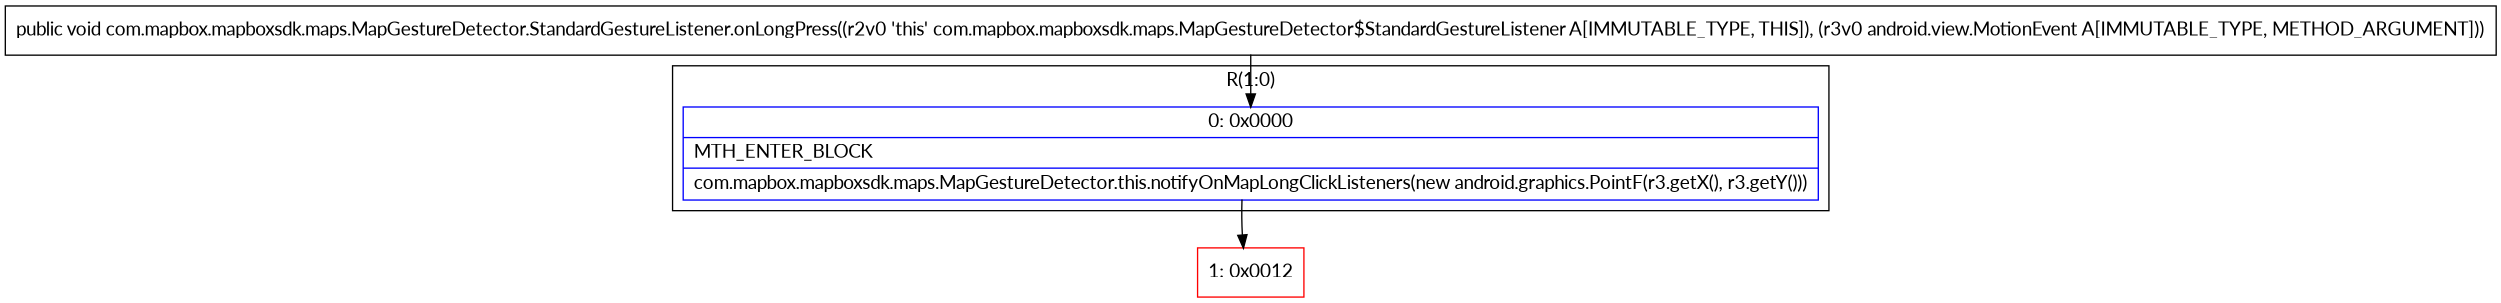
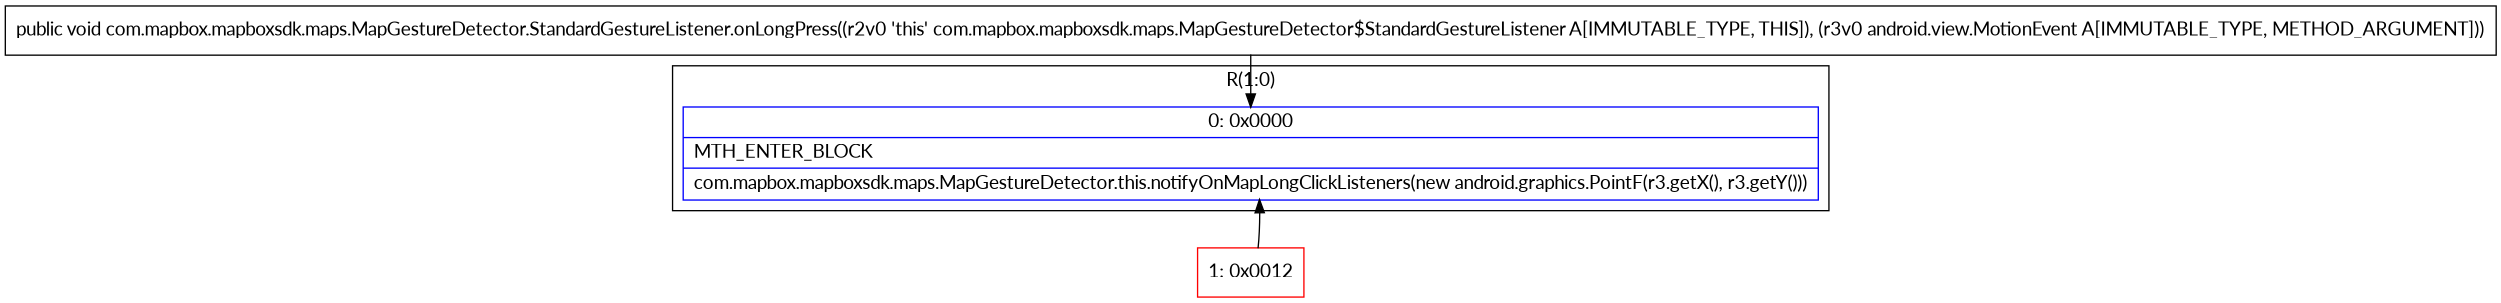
(1242, 219) -> (1259, 231)
